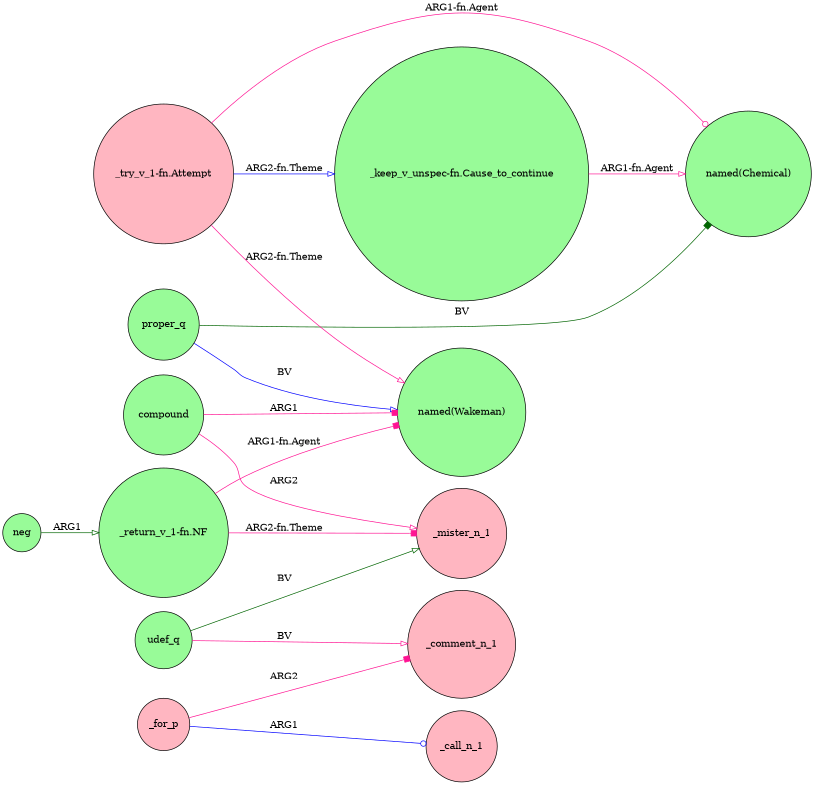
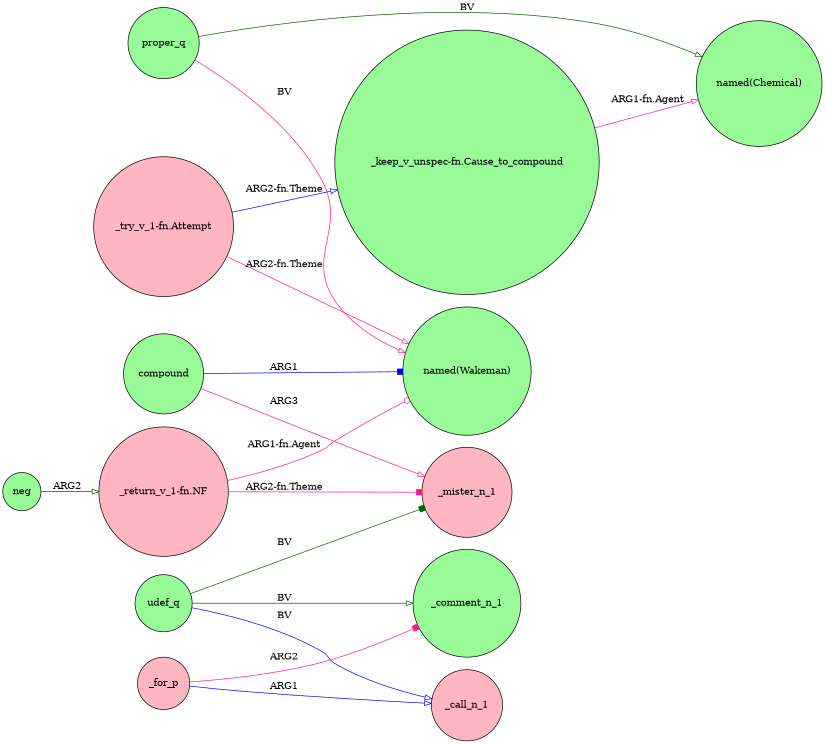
(458, 13) -> none
(462, 174) -> (467, 162)
(468, 326) -> (449, 13)
(287, 392) -> (324, 185)
(297, 414) -> (300, 373)
(301, 453) -> (320, 451)
(284, 481) -> (284, 402)
(67, 528) -> (67, 486)
(164, 533) -> (164, 492)
(302, 591) -> (304, 552)
(296, 642) -> (299, 603)
(462, 644) -> (467, 603)
none -> (312, 646)
(305, 735) -> (307, 696)
